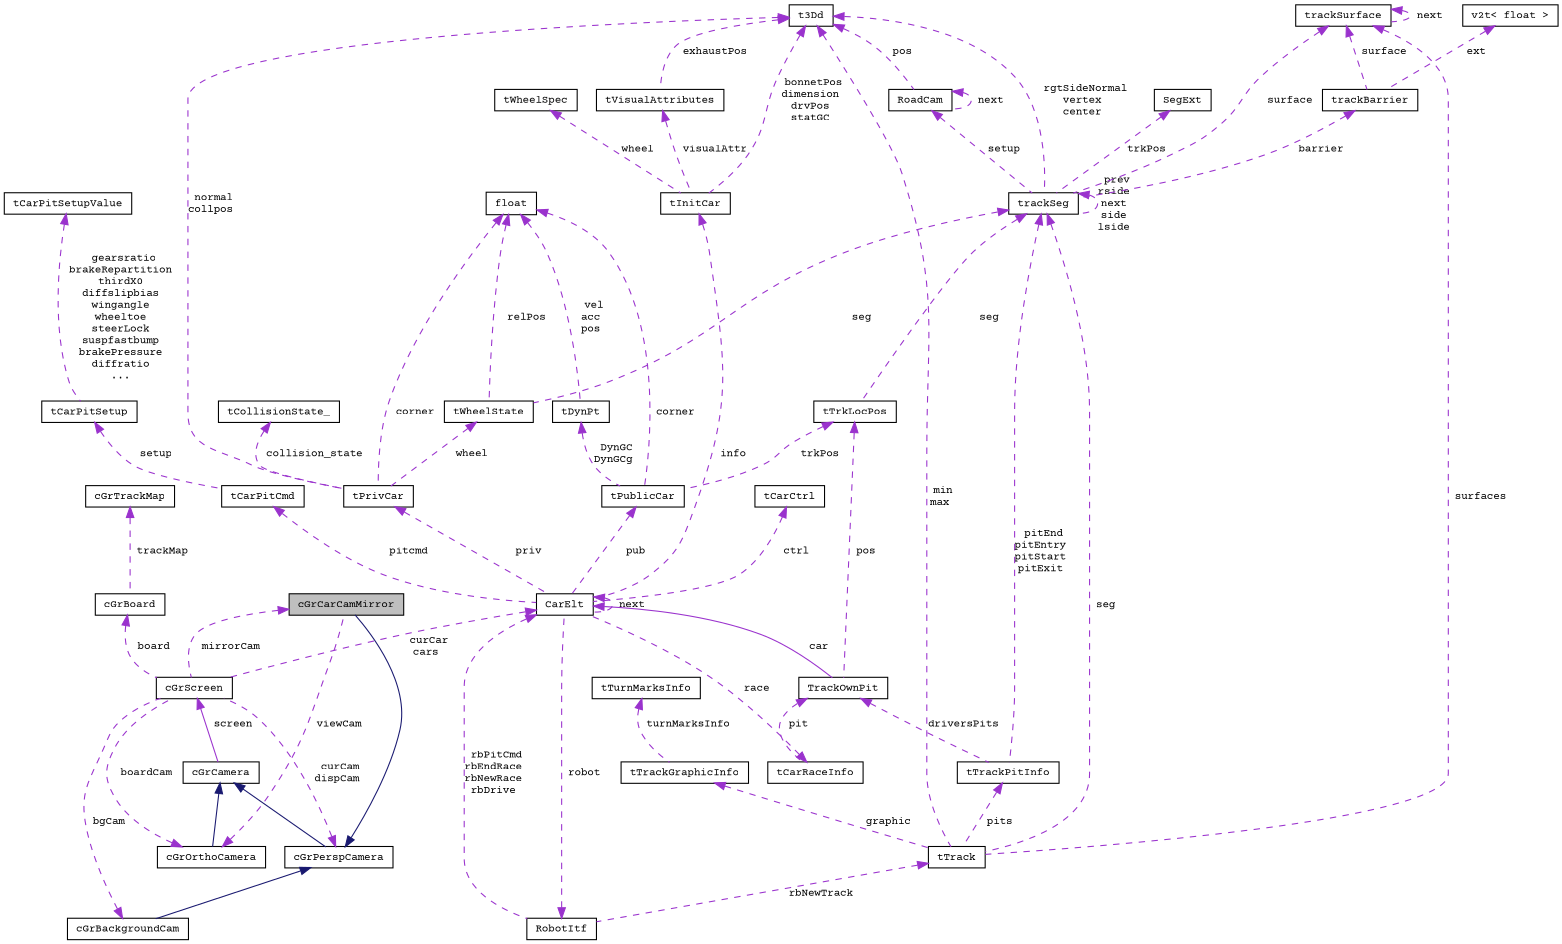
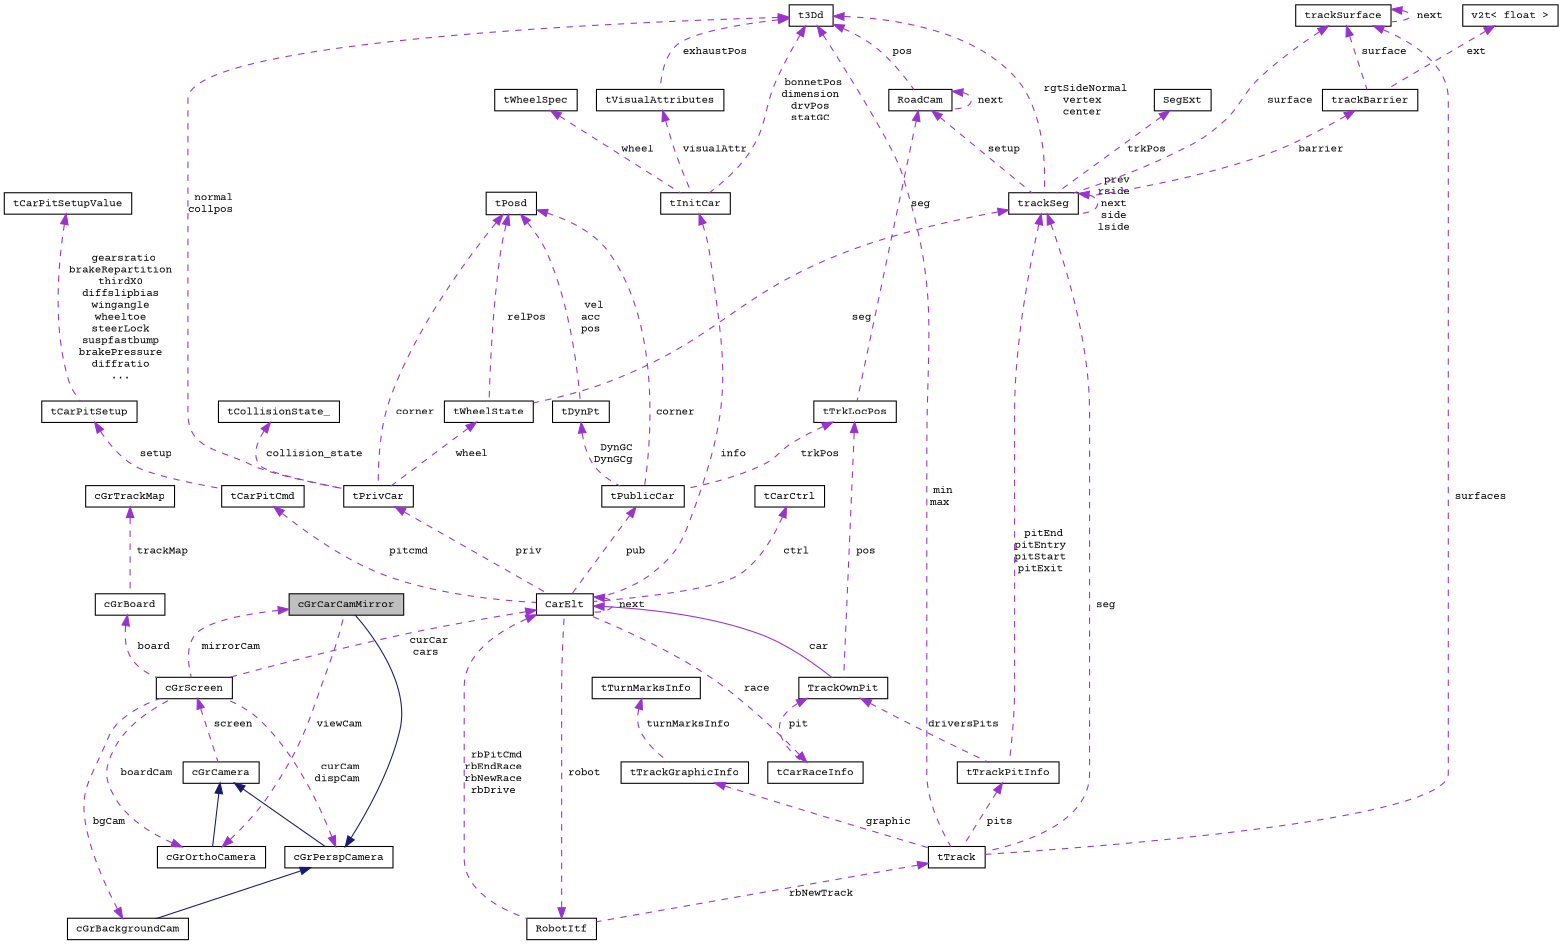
(511, 203) -> (511, 203)
(935, 298) -> (887, 261)
(209, 735) -> (209, 735)
